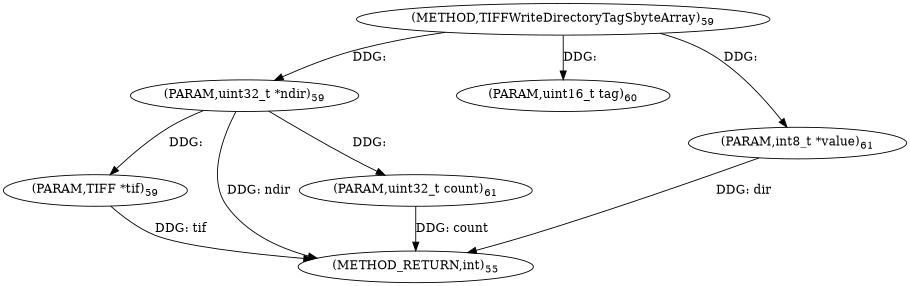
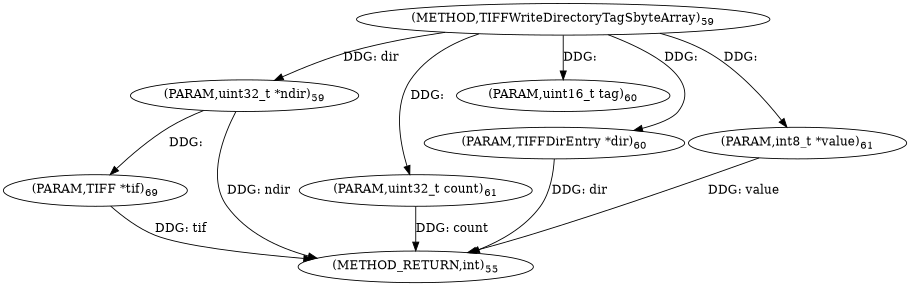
(371, 57) -> (371, 57)
(322, 142) -> (409, 82)
none -> (554, 143)
(152, 189) -> (152, 189)
(744, 190) -> (744, 190)
